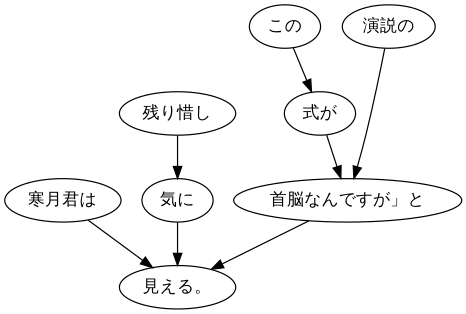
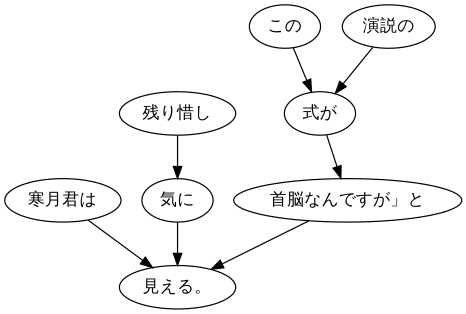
(372, 108) -> (358, 66)
